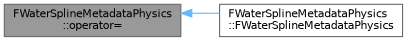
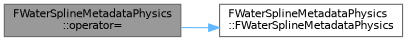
(206, 13) -> (195, 28)
